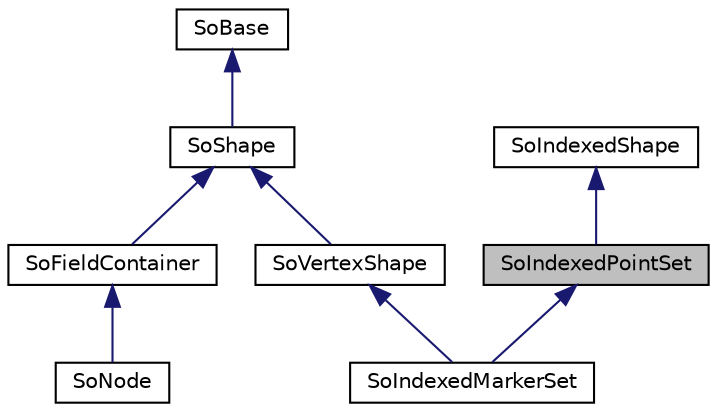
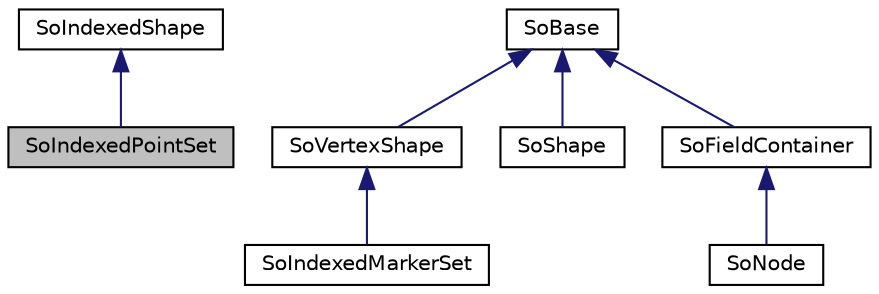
(165, 213) -> (674, 93)
(299, 213) -> (455, 94)
(526, 331) -> none
